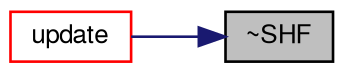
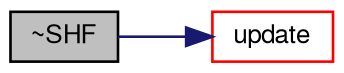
(165, 37) -> (152, 37)
